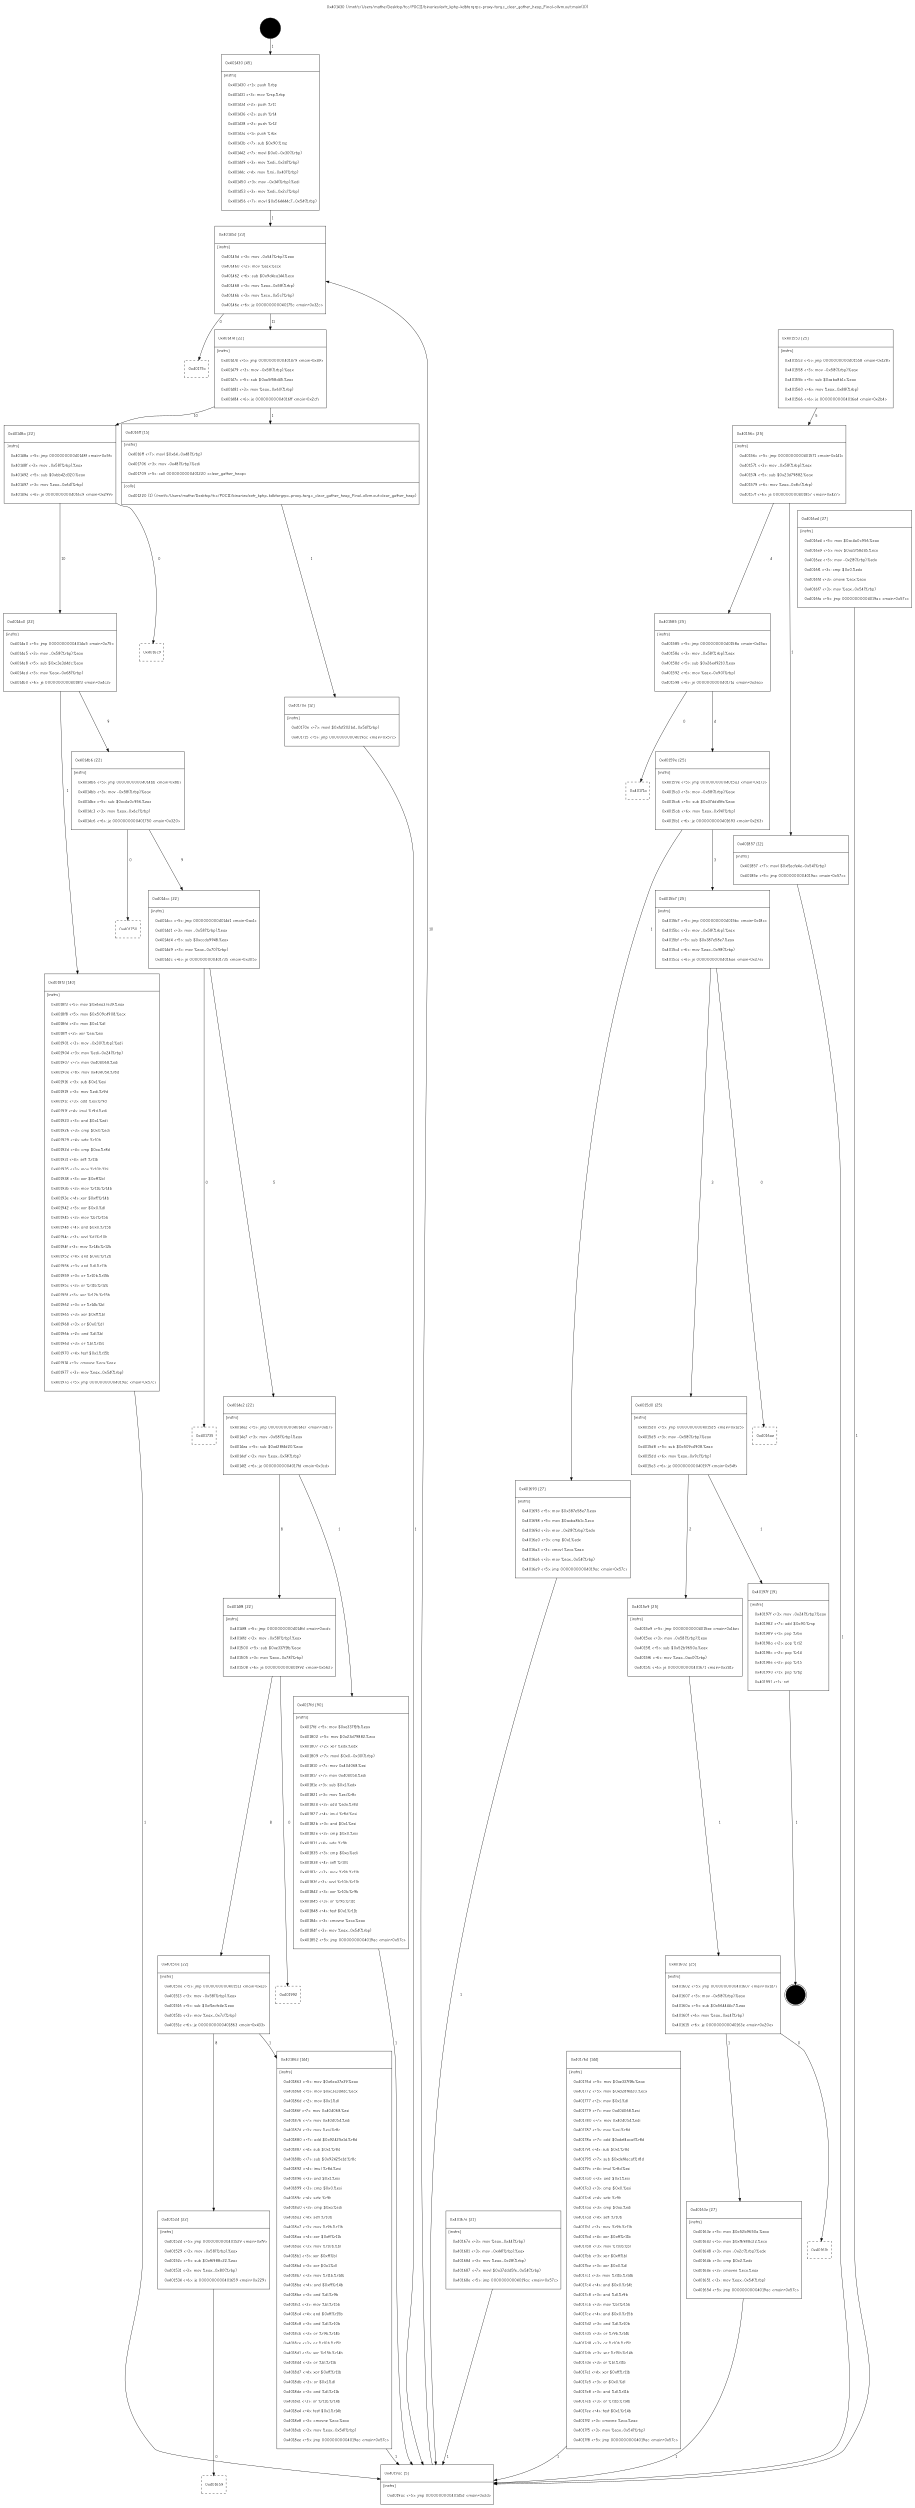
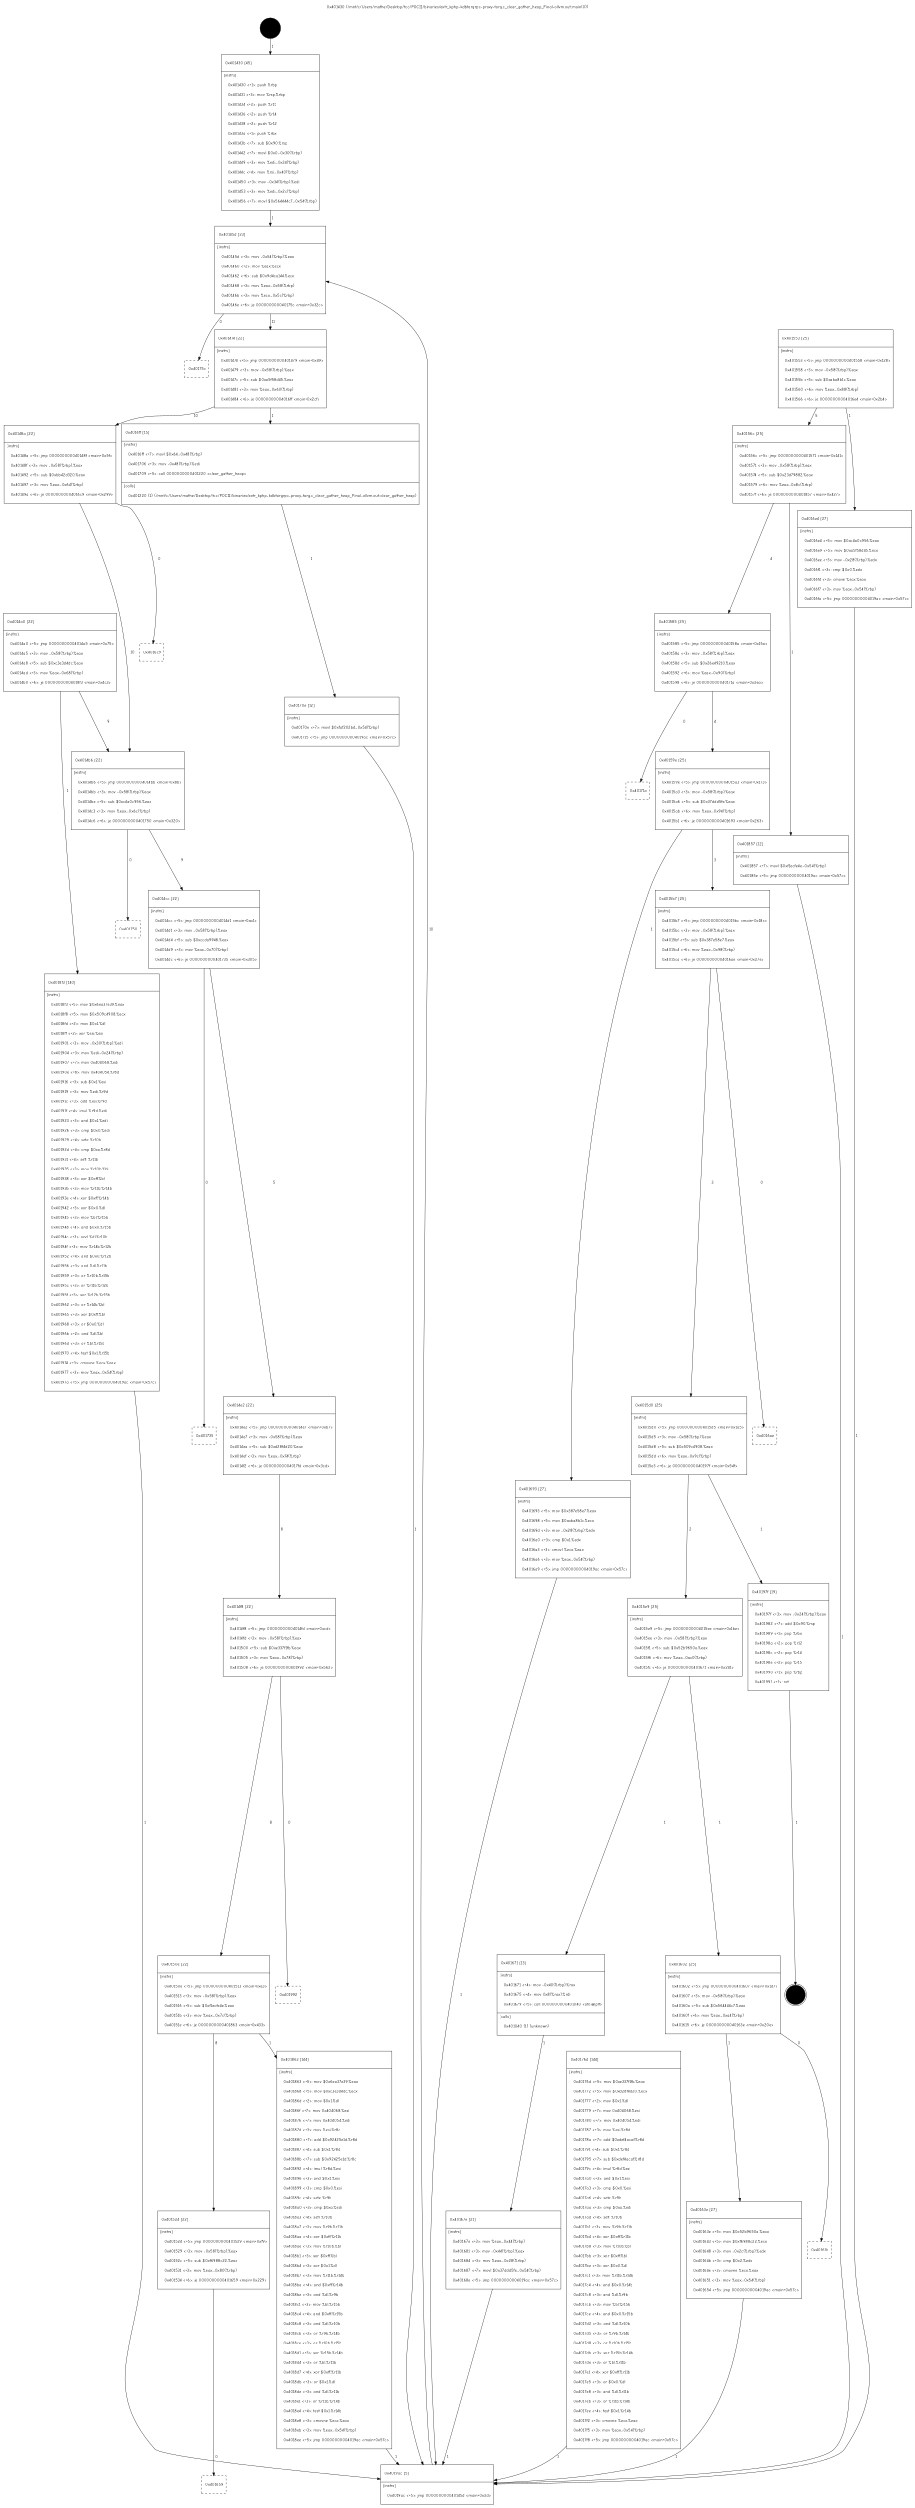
none -> (852, 457)
(60, 557) -> (121, 622)
(351, 1823) -> none
none -> (551, 1995)
